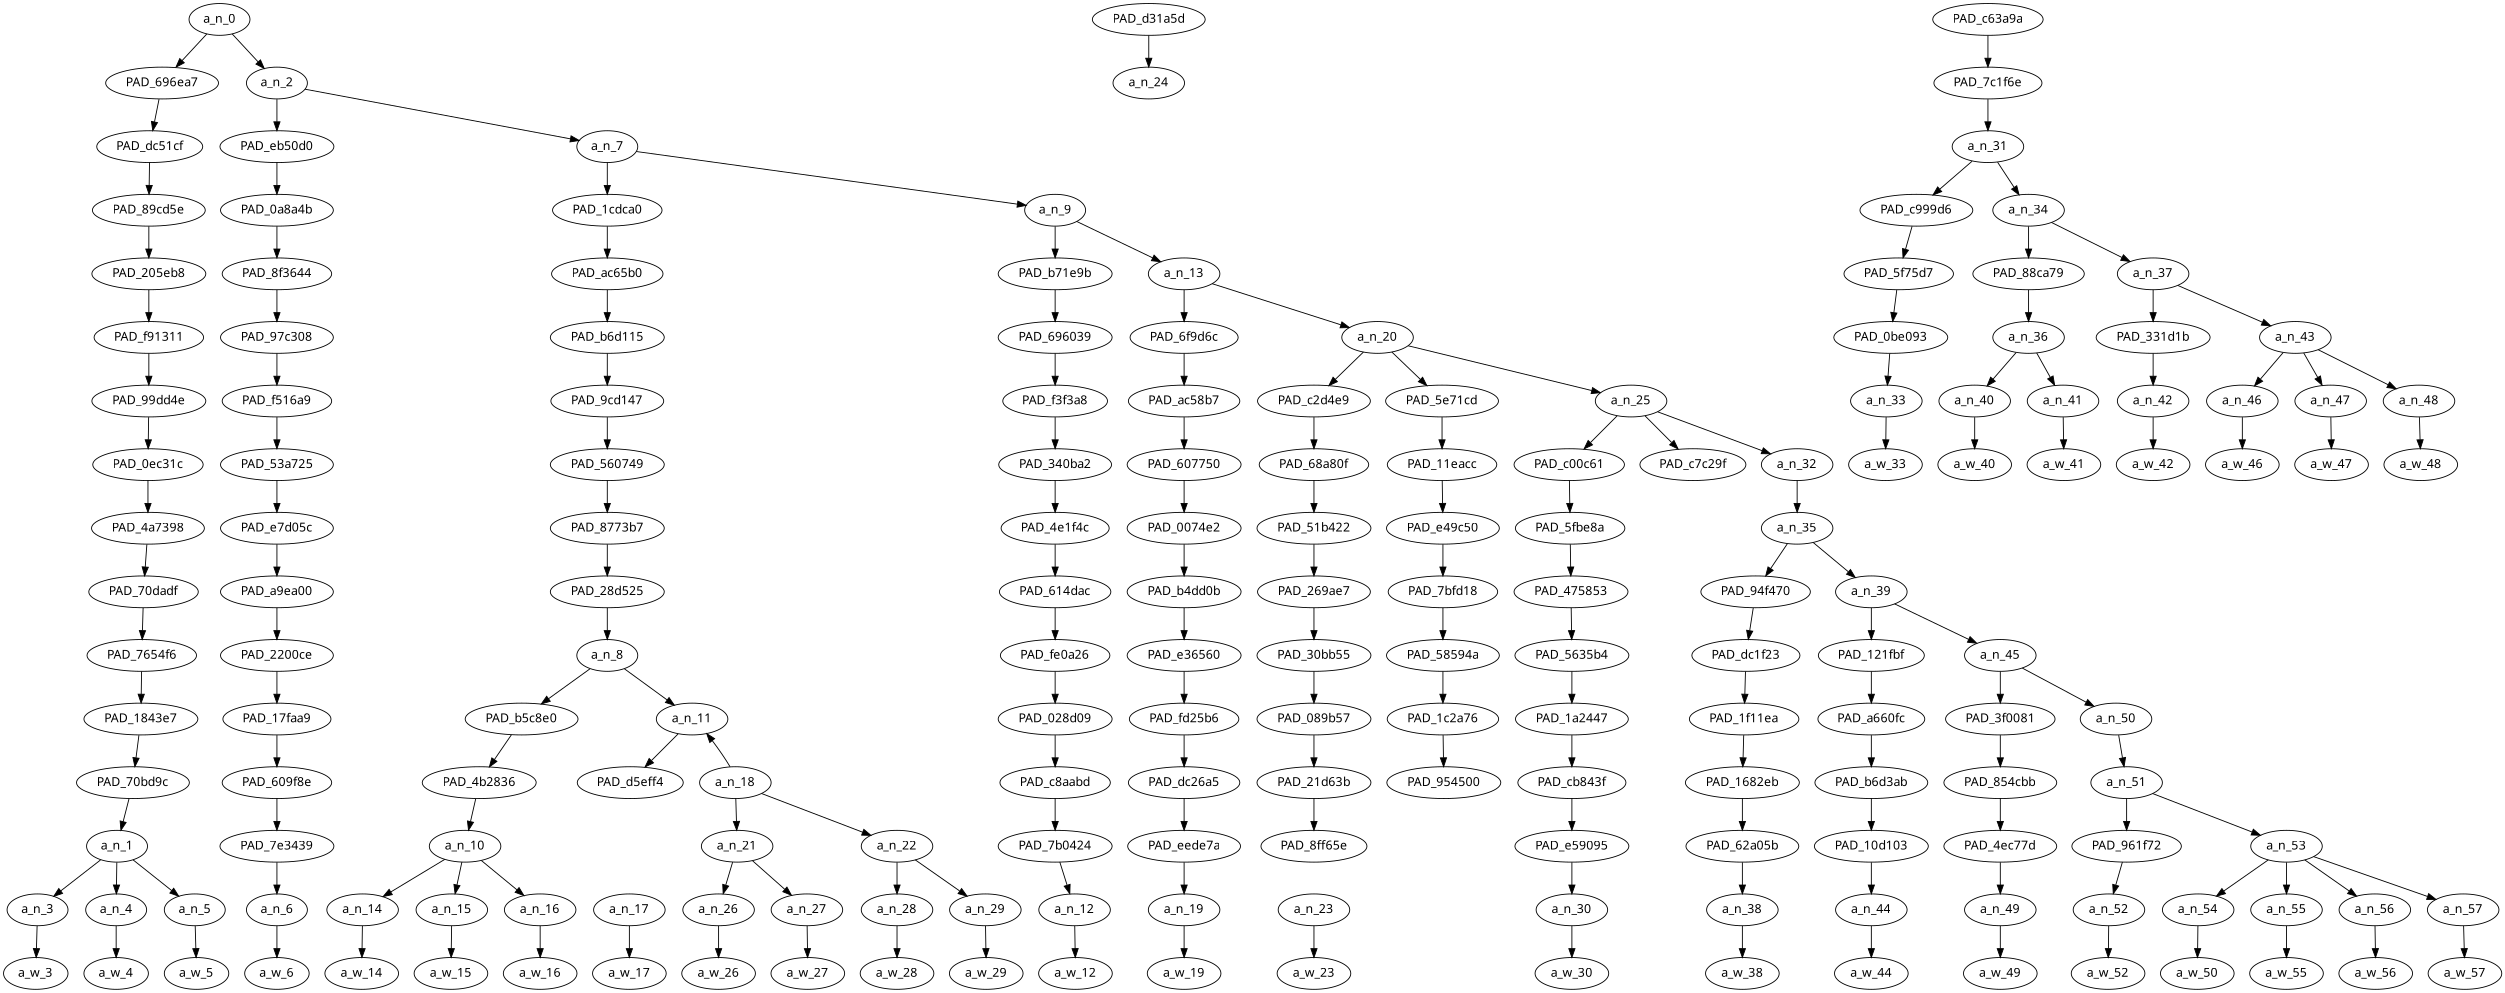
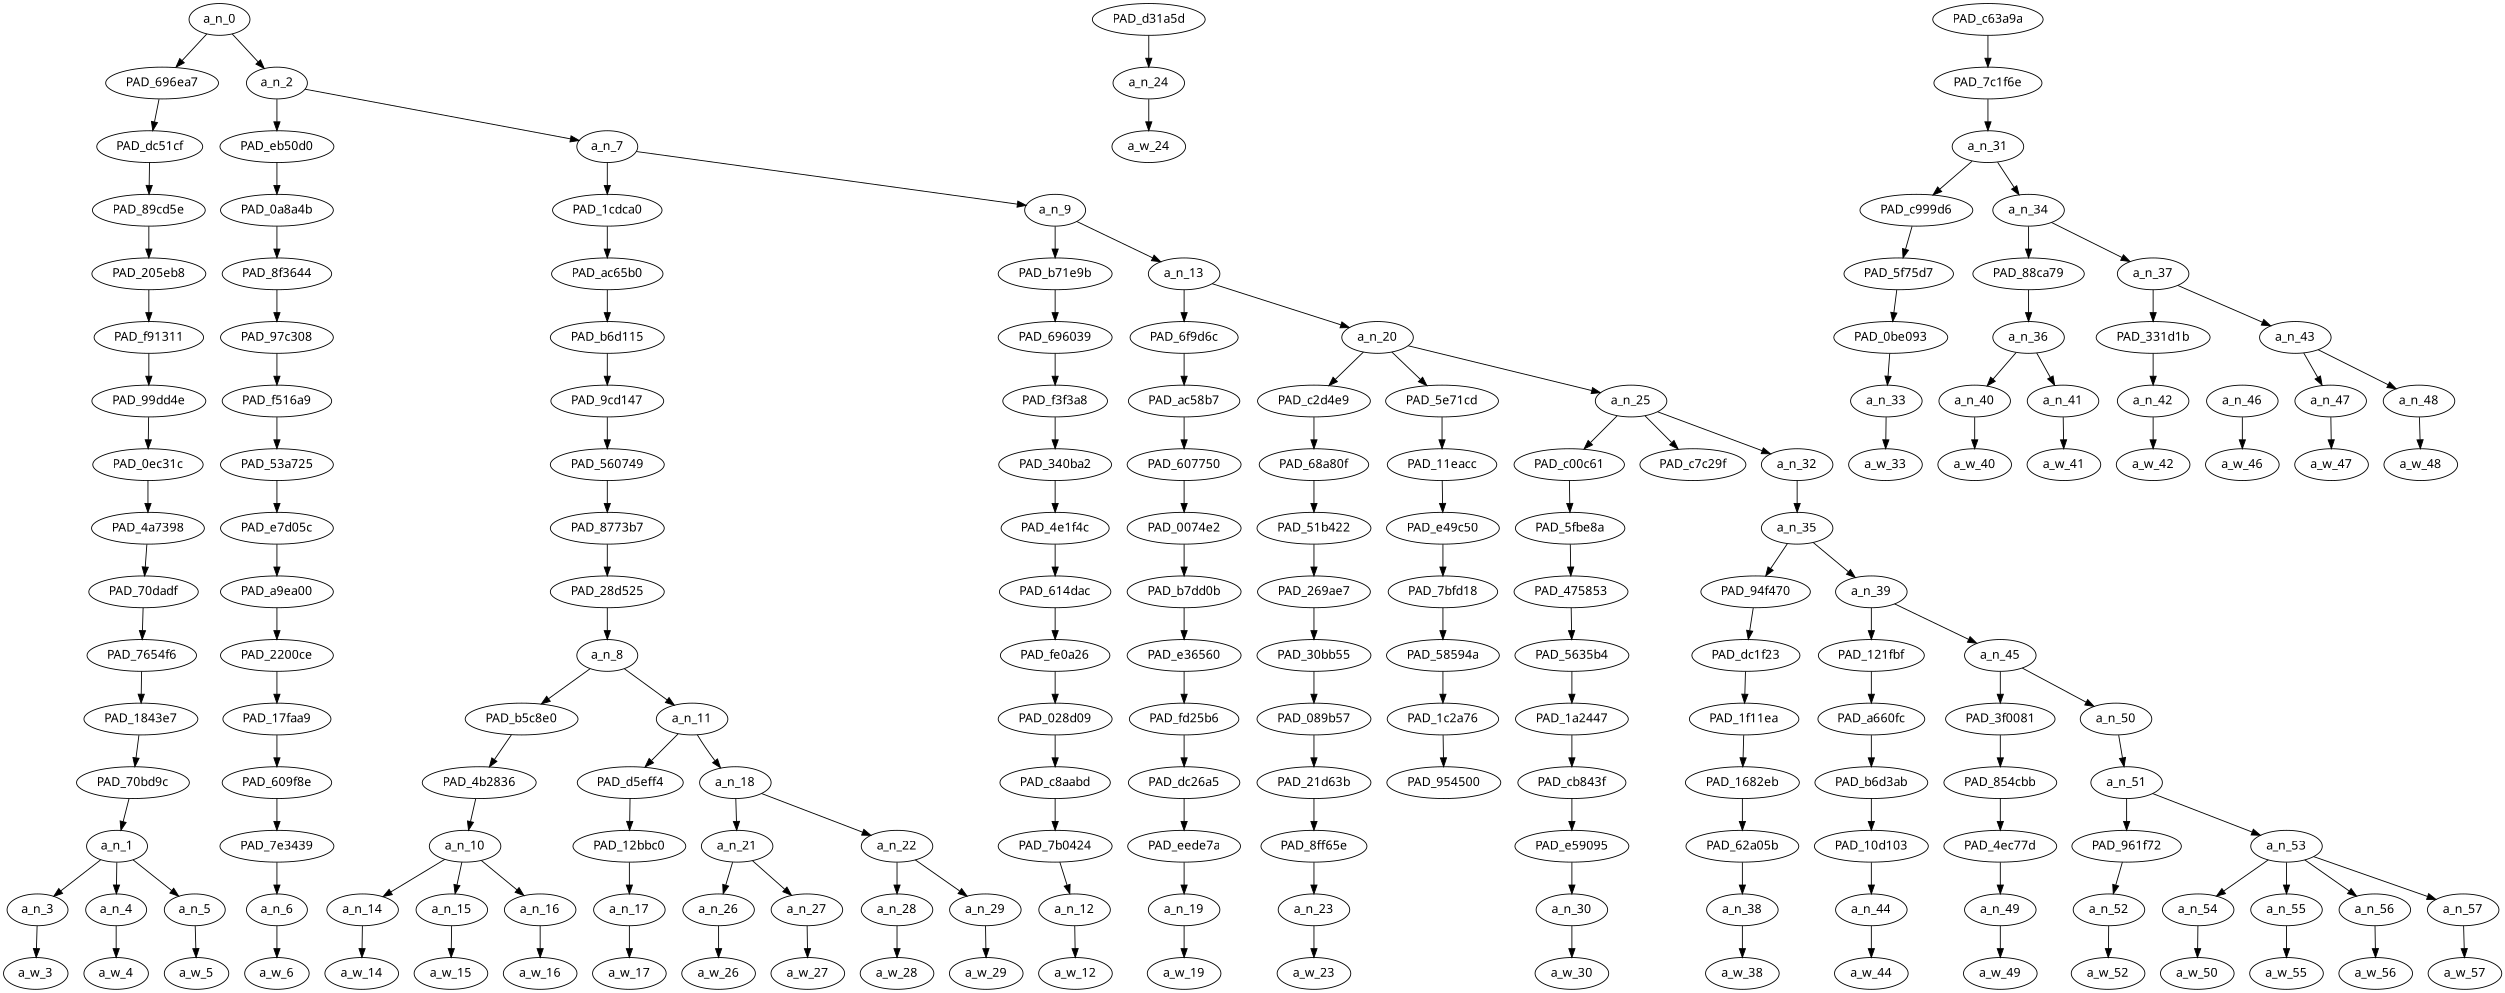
none -> (1149, 147)
(2272, 366) -> none
(1184, 592) -> (1184, 592)
(722, 754) -> (706, 748)
none -> (629, 846)
none -> (1314, 874)
